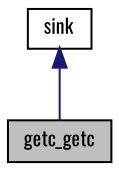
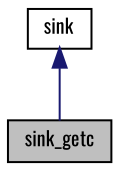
(60, 141) -> (60, 141)
